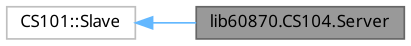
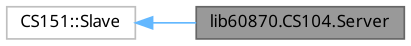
(71, 23) -> (71, 23)
